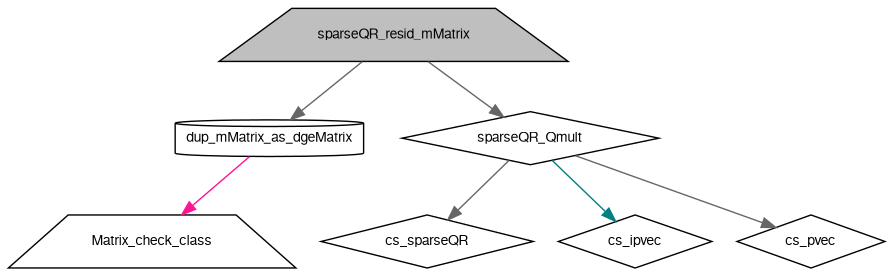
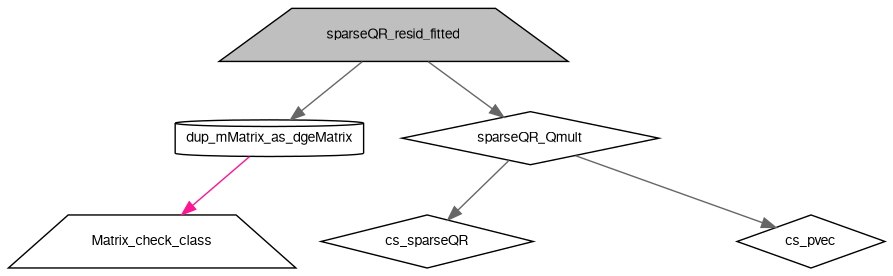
(394, 35) -> (394, 35)
(635, 241) -> none
